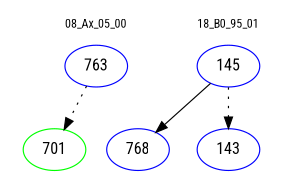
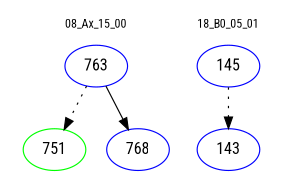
(96, 25) -> (96, 25)
(228, 25) -> (228, 25)
(196, 97) -> (114, 103)
(55, 150) -> (55, 150)
